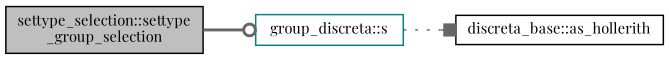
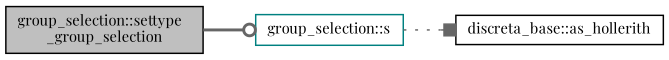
(104, 30) -> (104, 30)
(329, 30) -> (329, 30)
